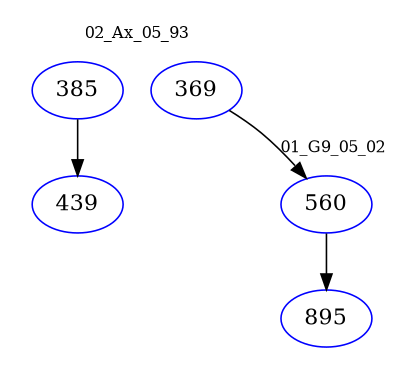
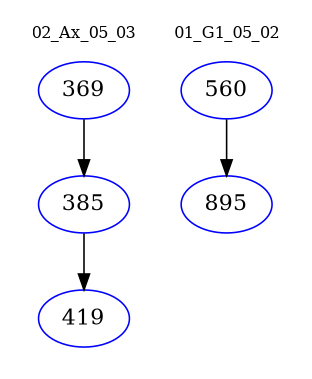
(137, 34) -> (84, 34)
(334, 148) -> (227, 34)
(279, 149) -> (84, 140)
(78, 204) -> (84, 319)
